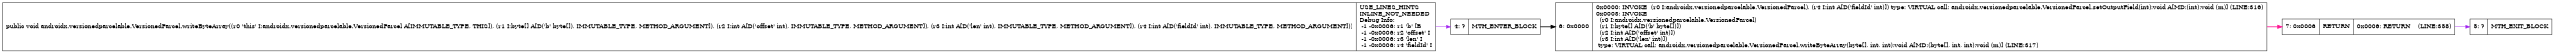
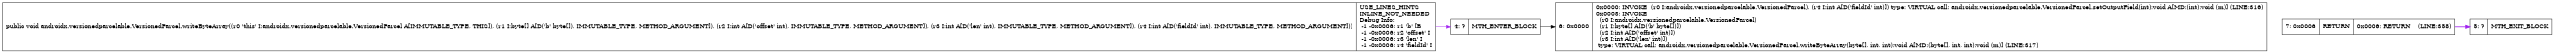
(1546, 27) -> (1546, 27)
(2272, 27) -> none
(2460, 27) -> (2460, 27)
